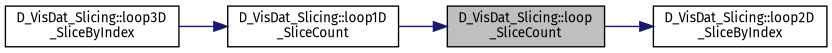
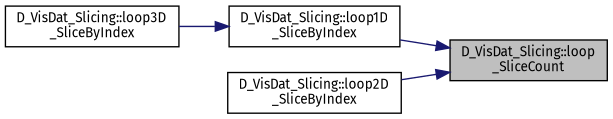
(313, 26) -> (314, 26)
(622, 26) -> (419, 77)
